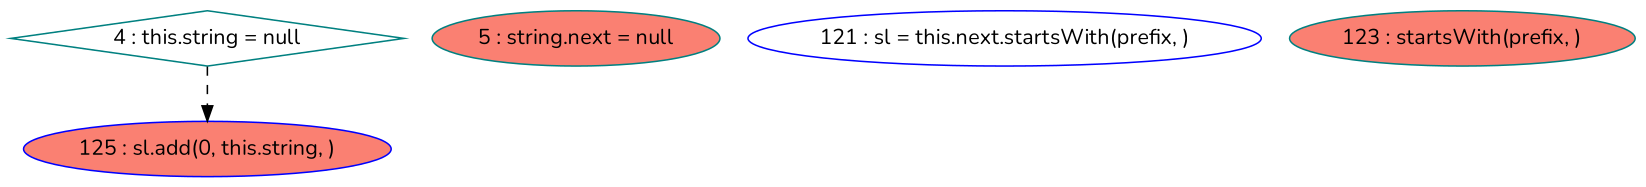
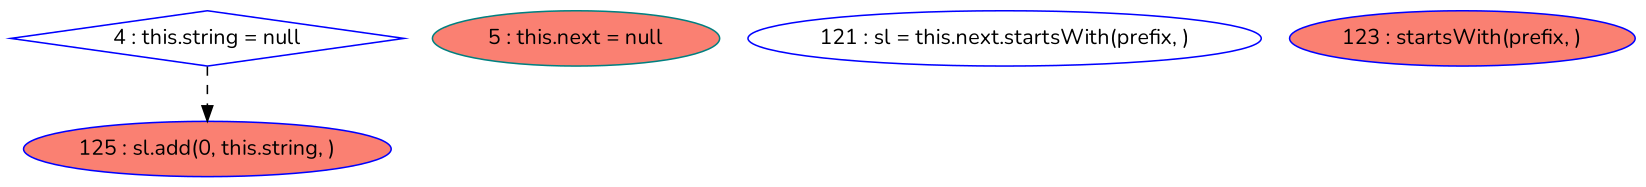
(207, 38) -> (207, 38)
(576, 38) -> (576, 38)
(1462, 38) -> (1462, 38)
